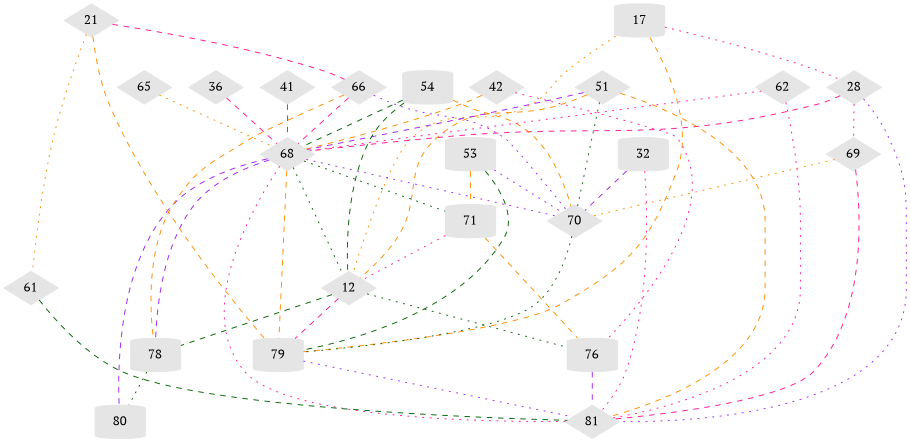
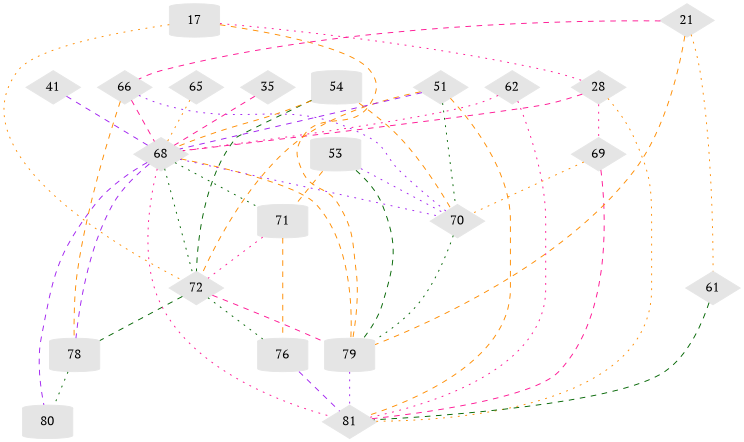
(216, 87) -> (268, 87)
(497, 87) -> none
(353, 123) -> (244, 124)
(643, 154) -> none
(349, 288) -> (196, 288)
(878, 355) -> (627, 349)
